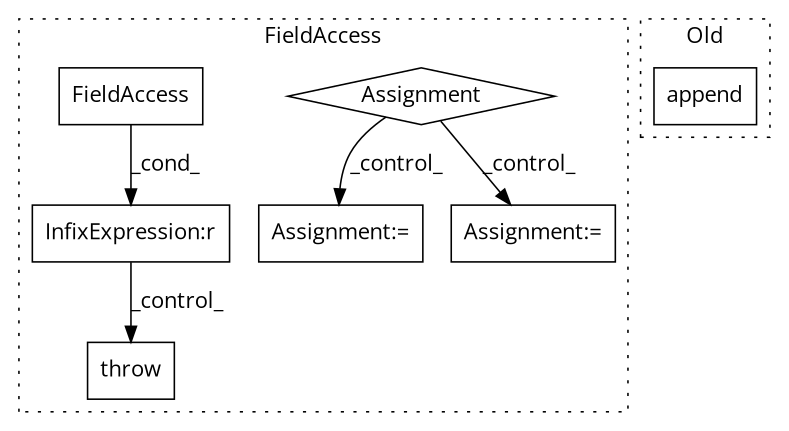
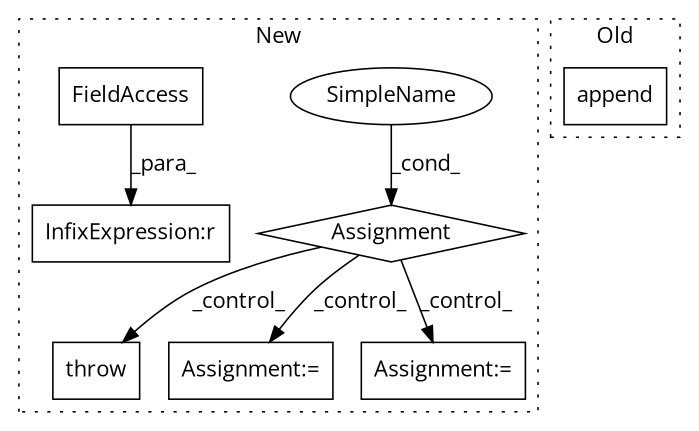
(323, 37) -> (278, 37)
none -> (391, 96)
(166, 165) -> (164, 165)
(131, 294) -> (222, 277)
